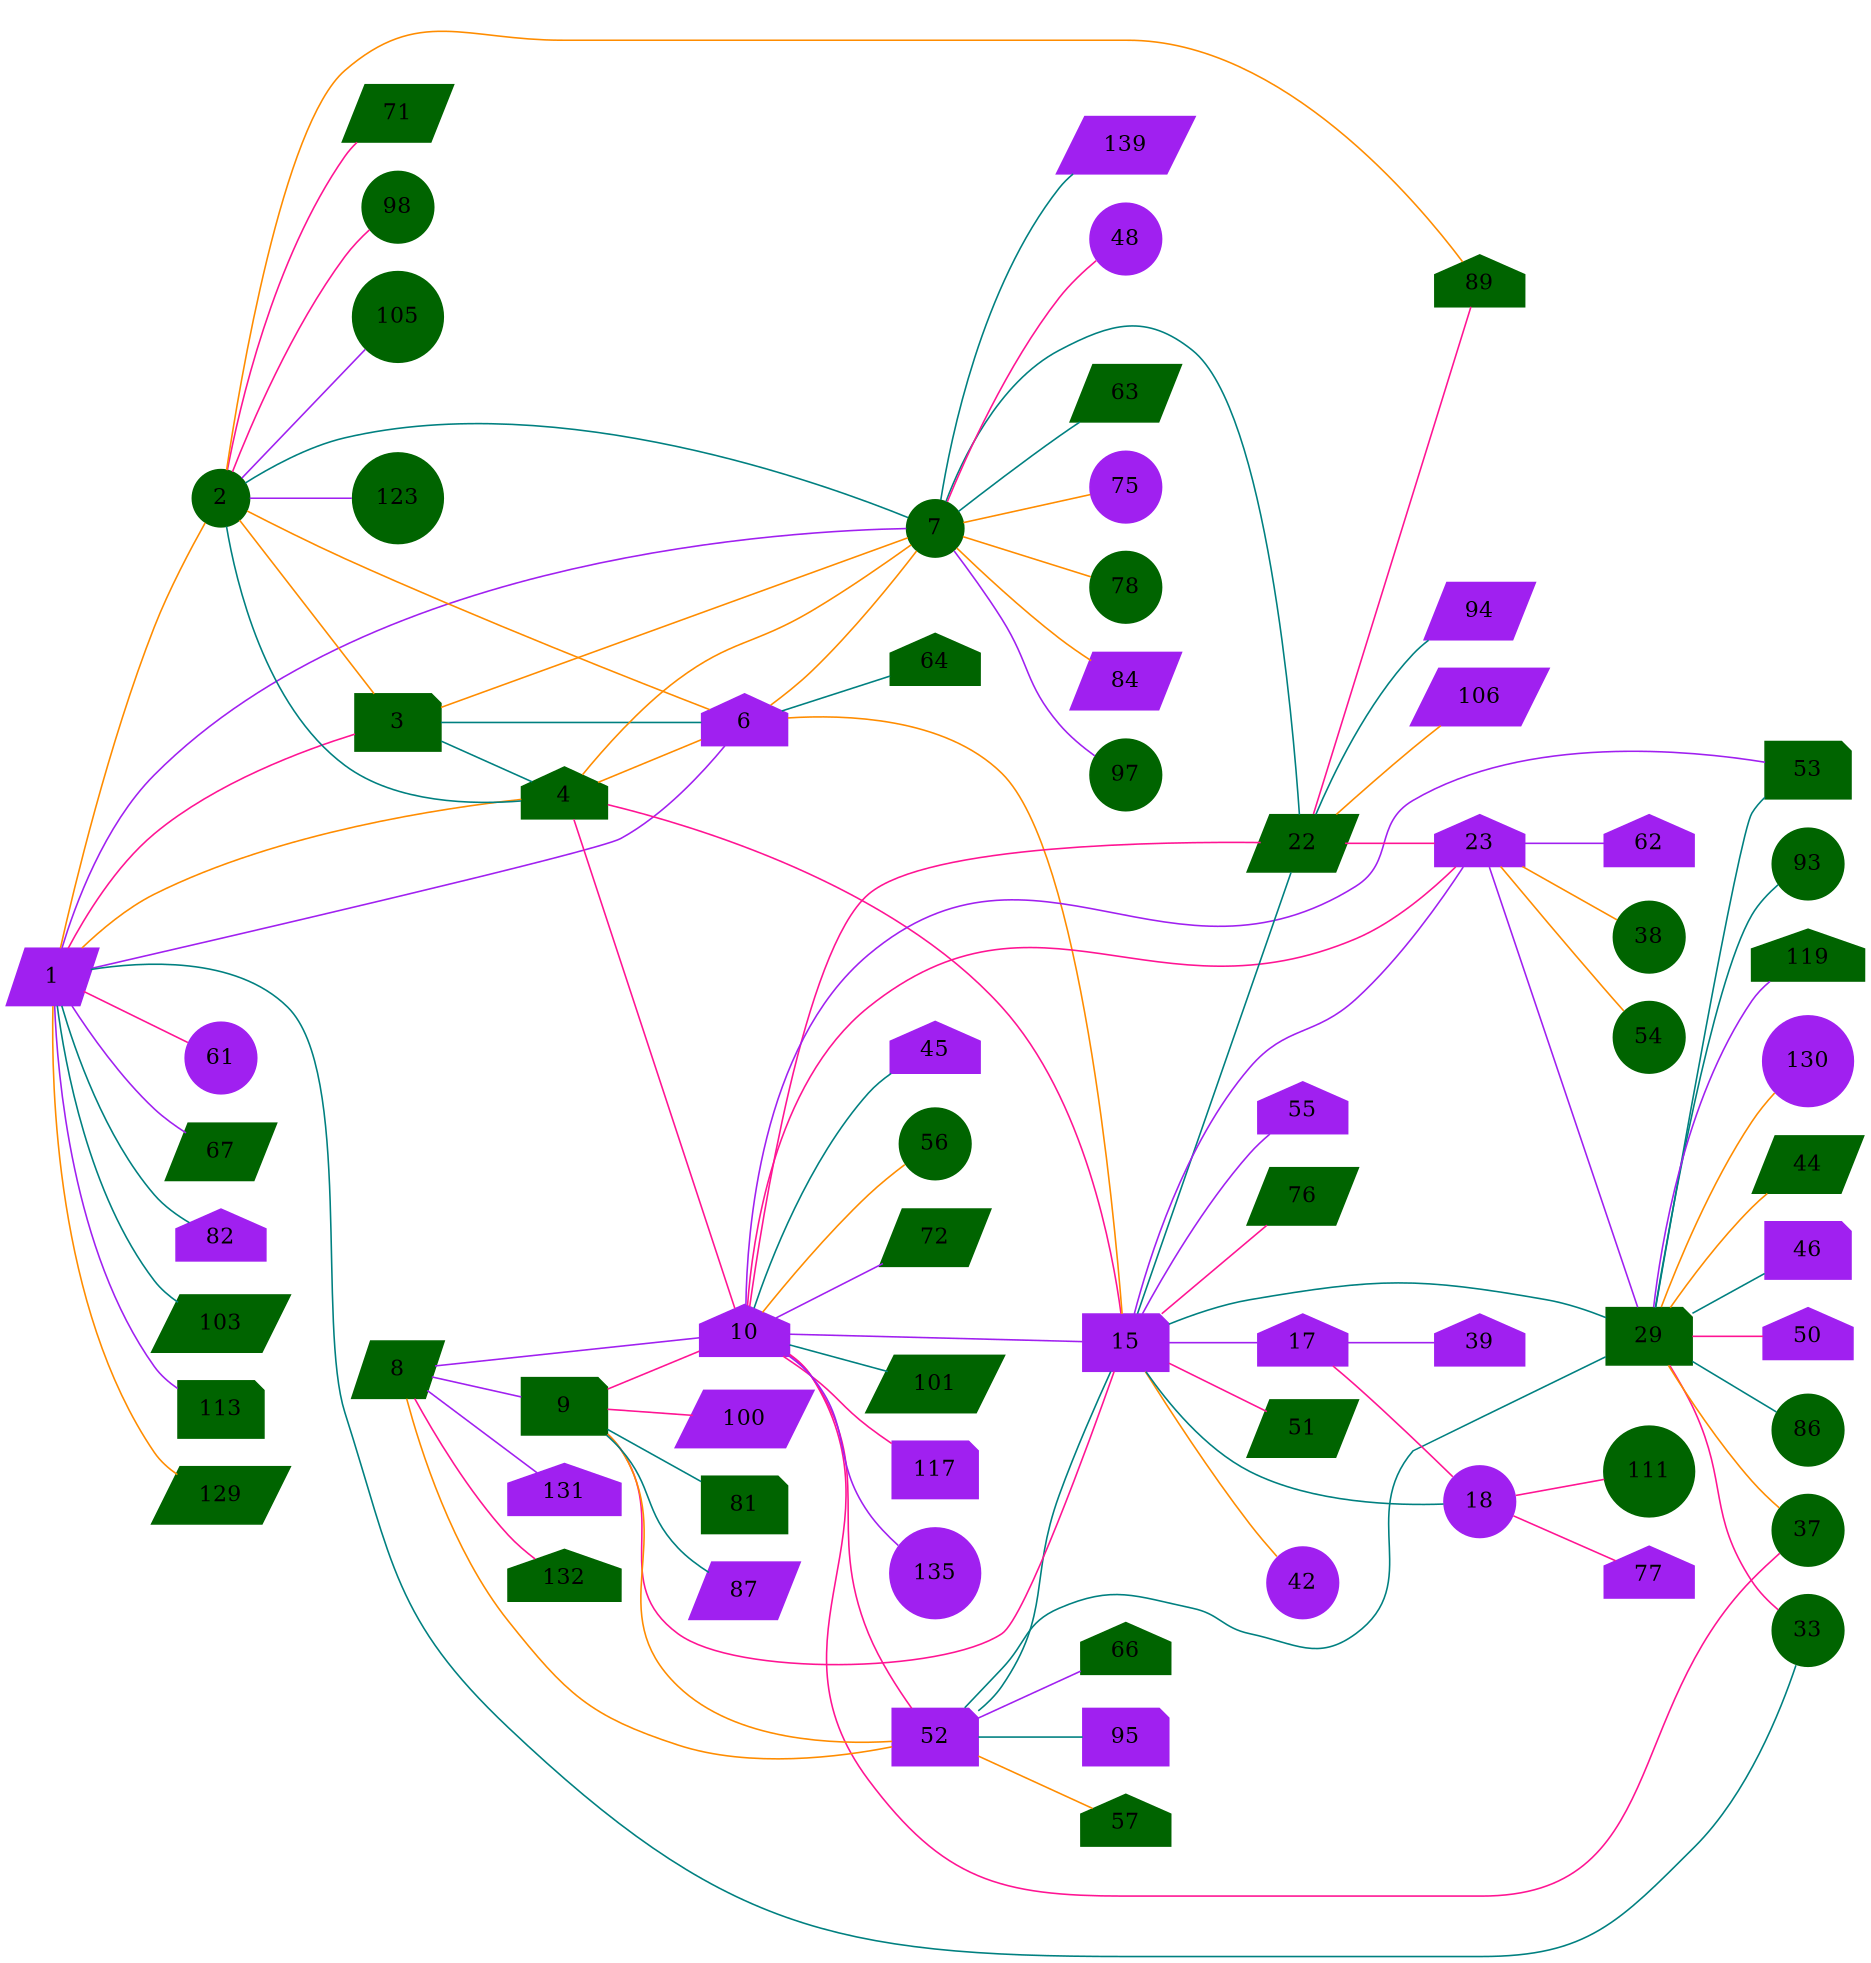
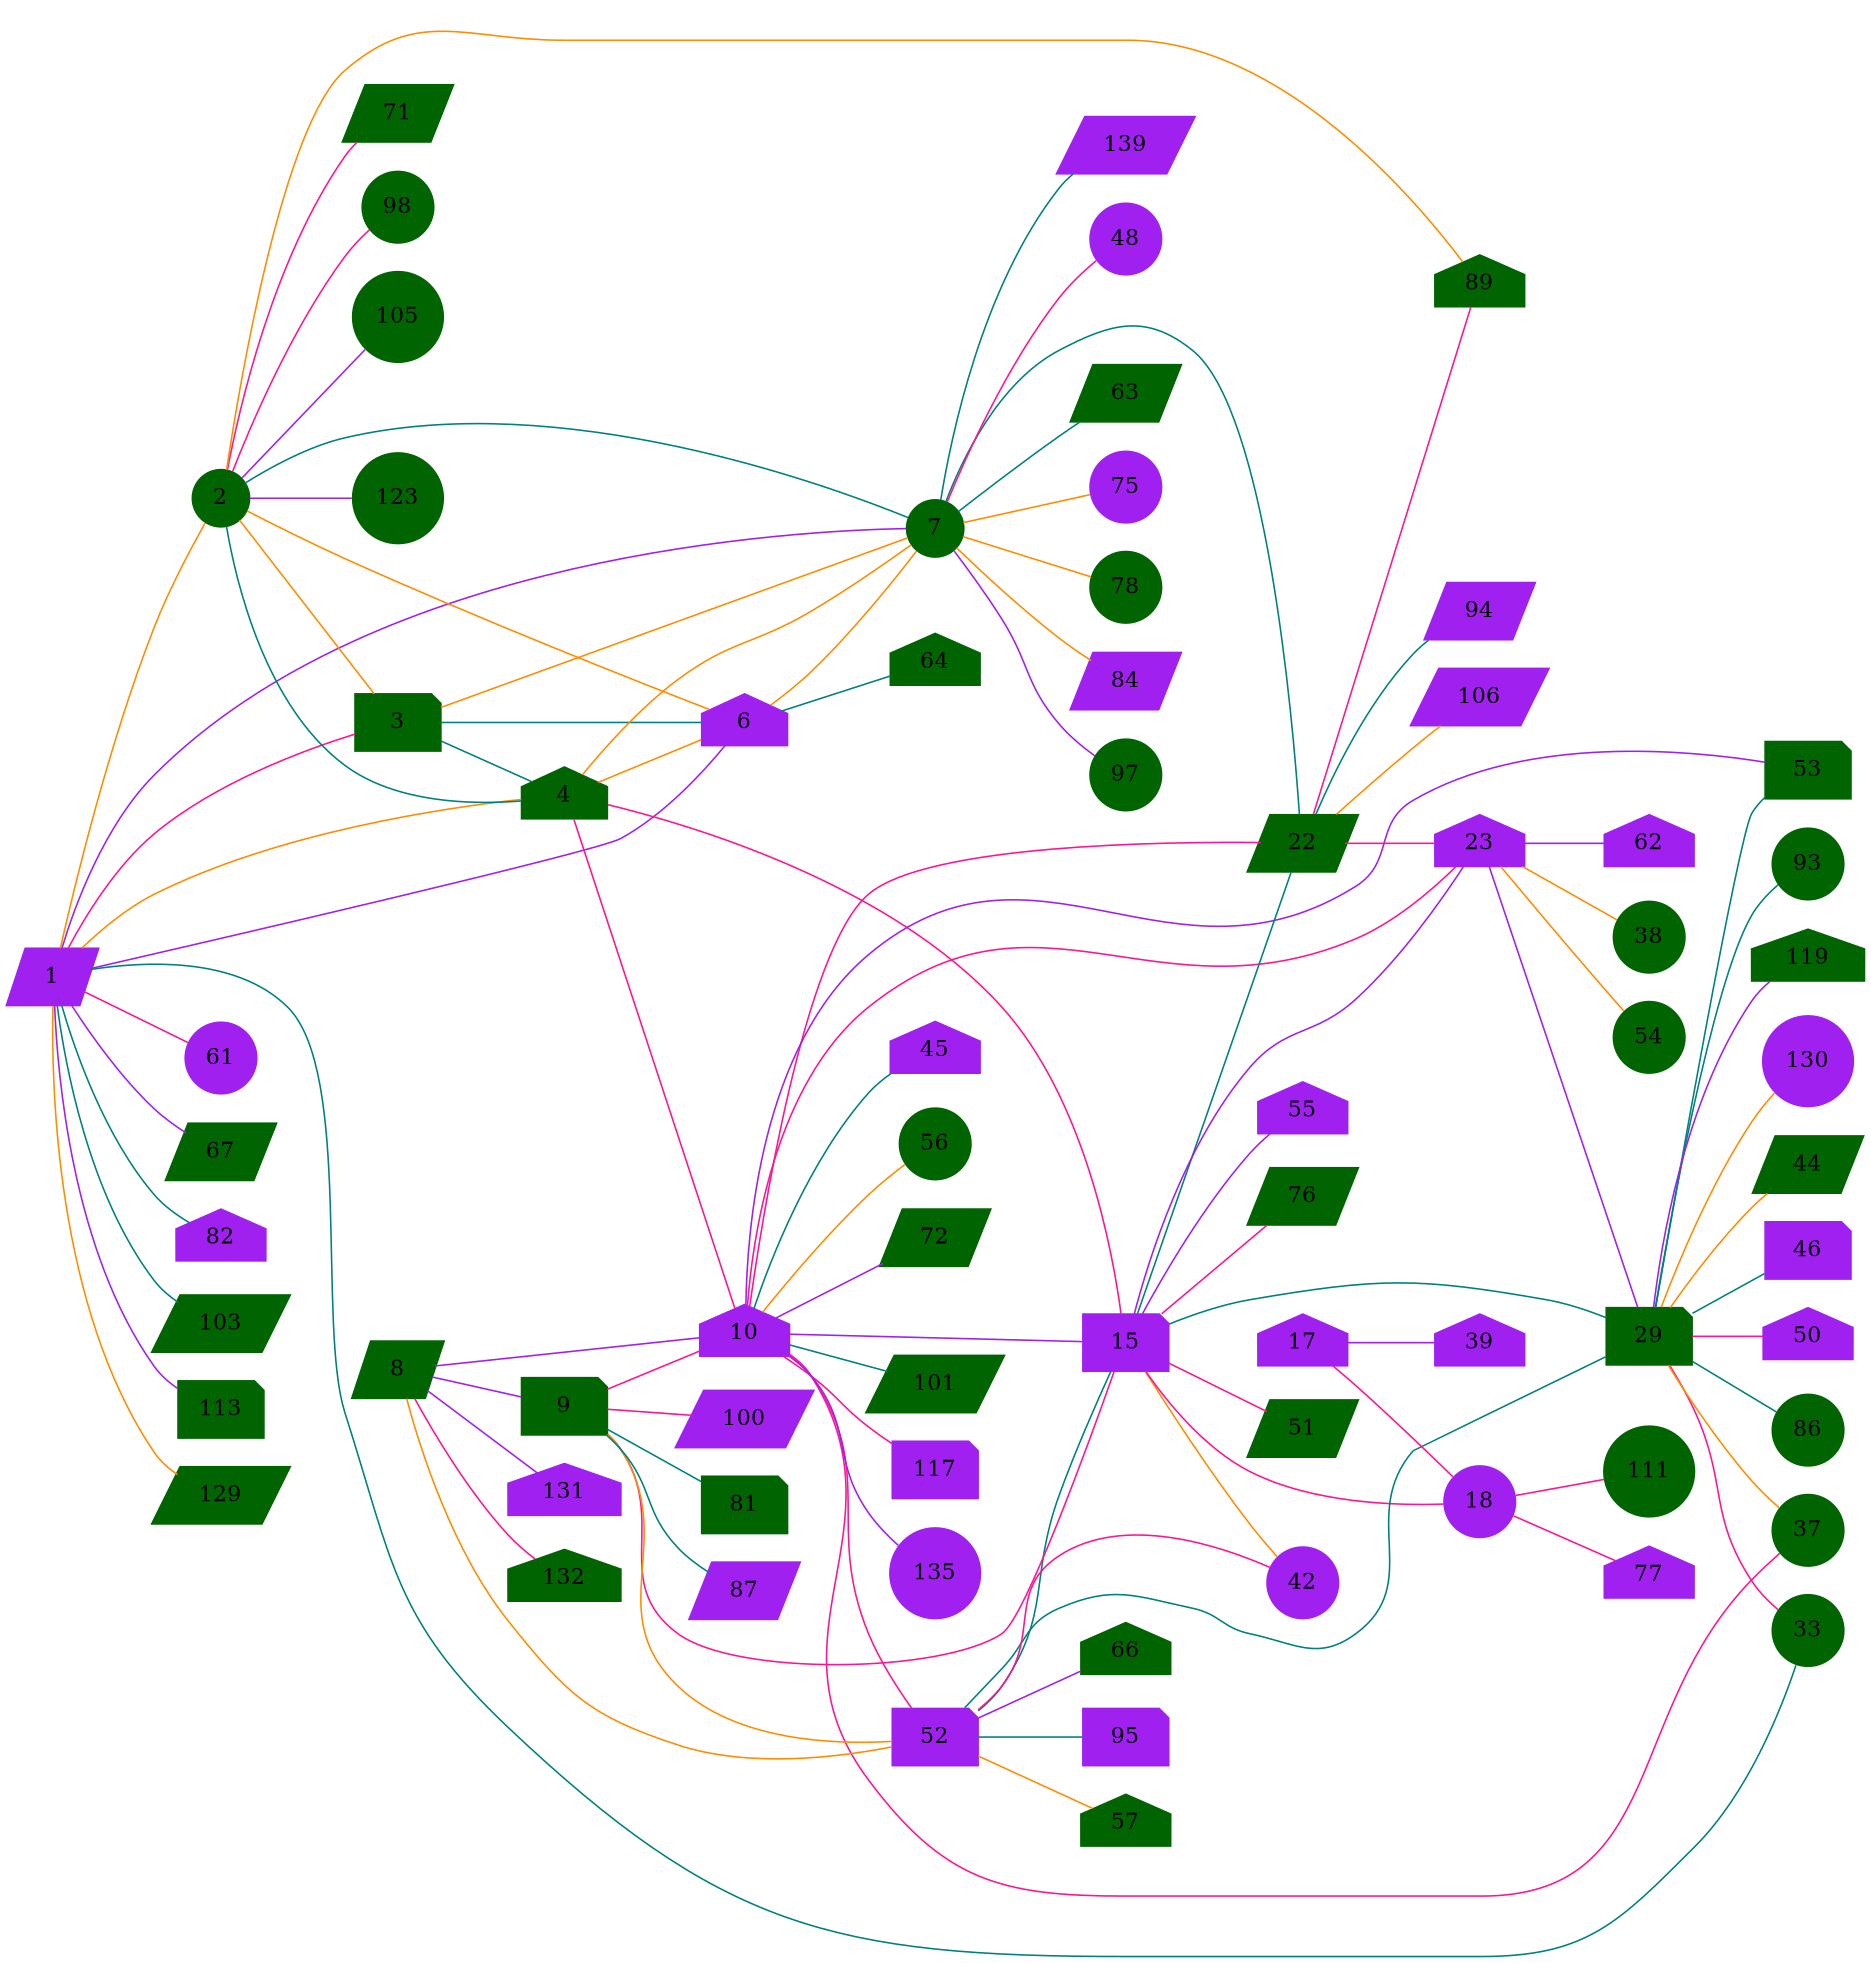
(1066, 925) -> none
(1213, 1343) -> none
(1274, 1482) -> (1274, 1482)
none -> (1077, 1547)
